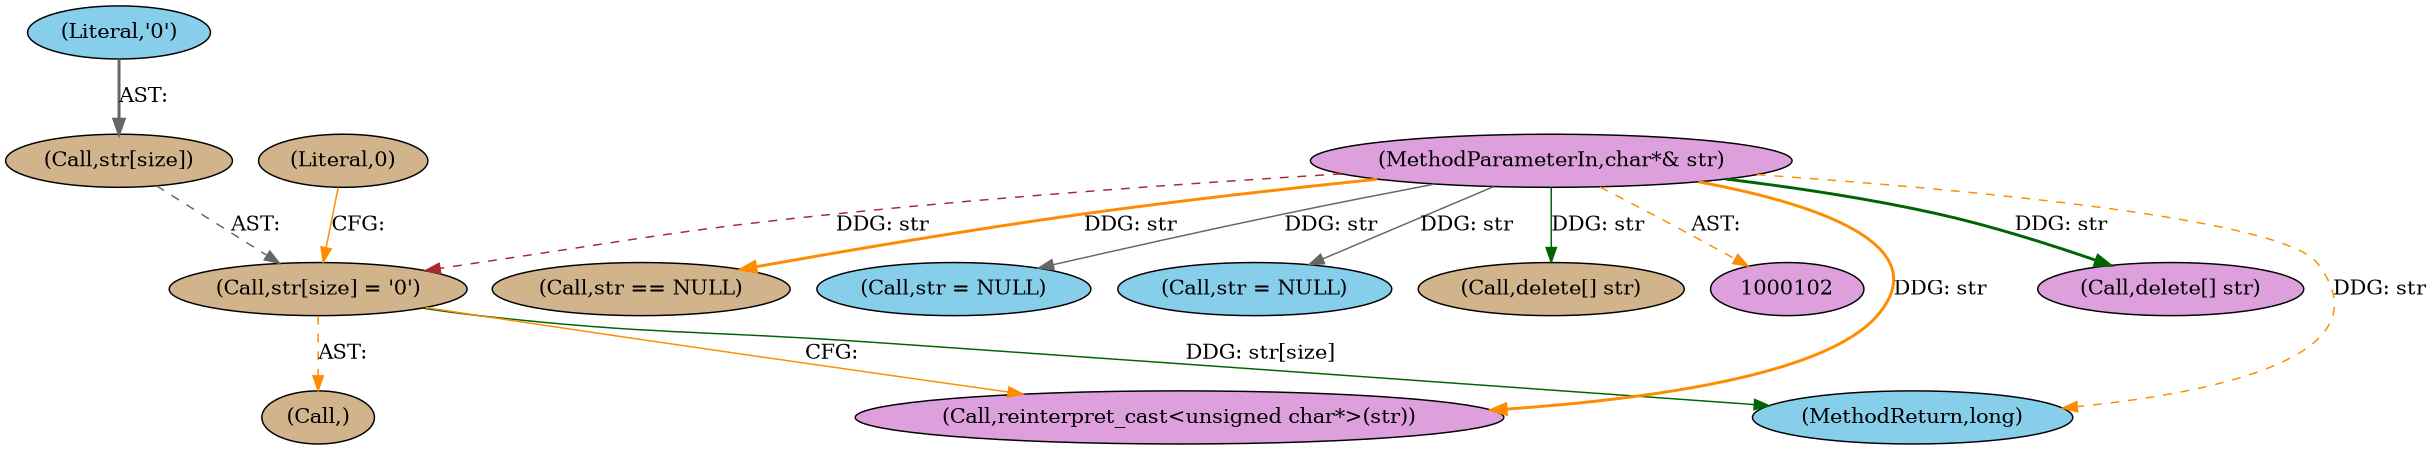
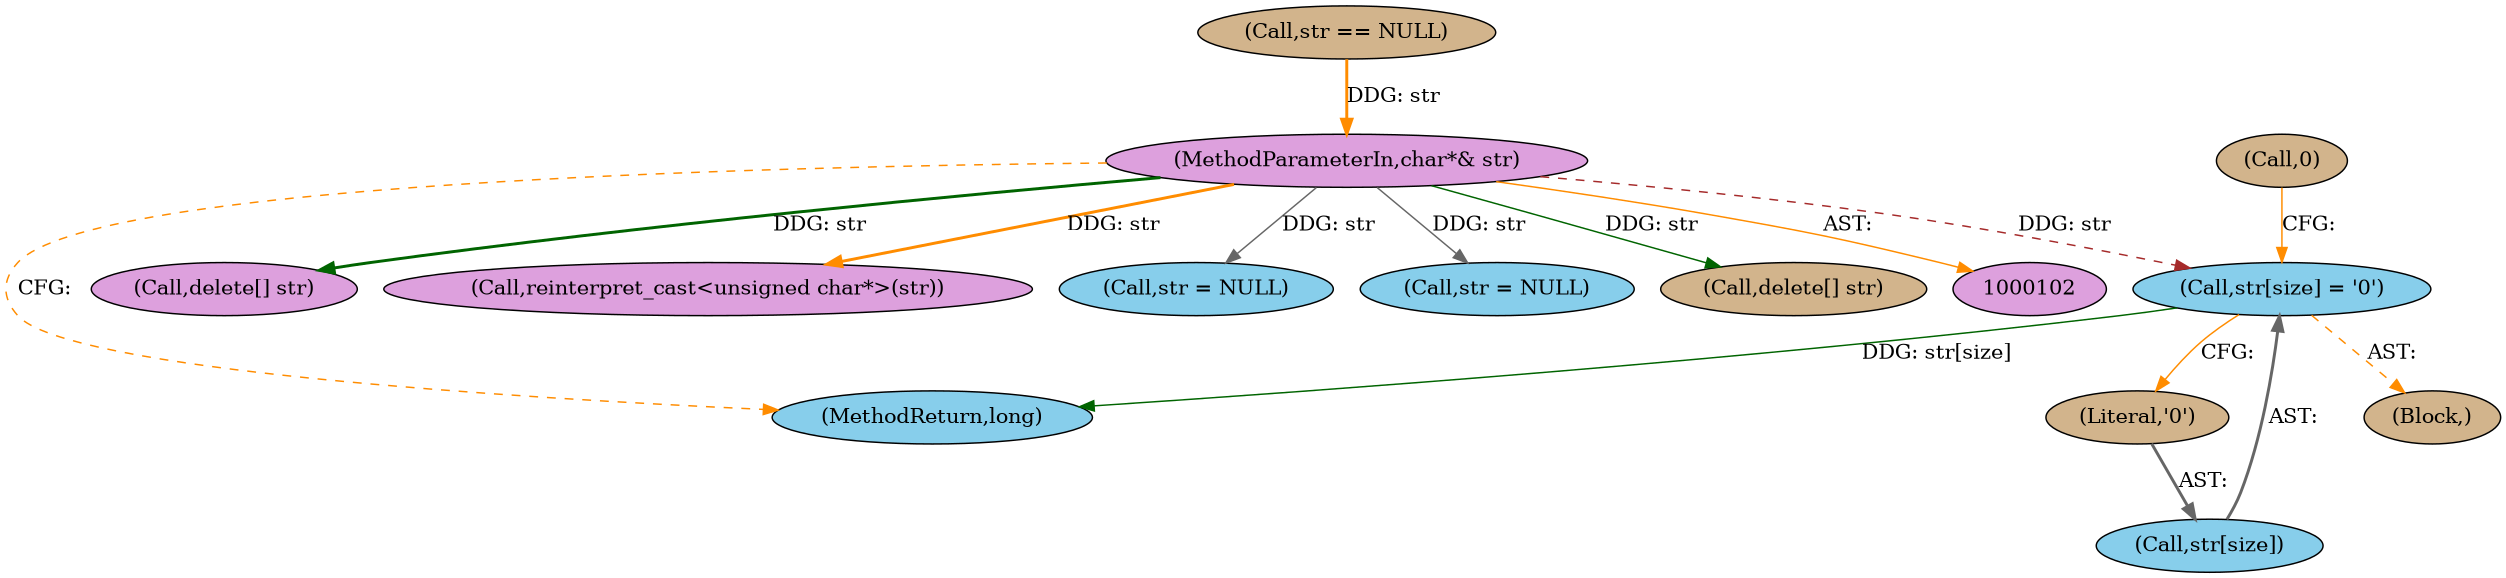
(119, 32) -> (2137, 417)
(119, 161) -> (2210, 546)
(343, 161) -> (2282, 161)
(1066, 216) -> (1347, 89)
(212, 221) -> (2261, 428)
(1668, 222) -> (1728, 218)
(318, 289) -> (2282, 289)
(2380, 289) -> (48, 289)
(717, 351) -> (2199, 344)
(318, 417) -> (2432, 417)
